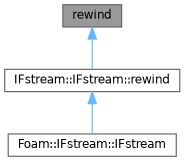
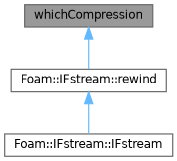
(92, 16) -> (89, 16)
(92, 80) -> (89, 80)
